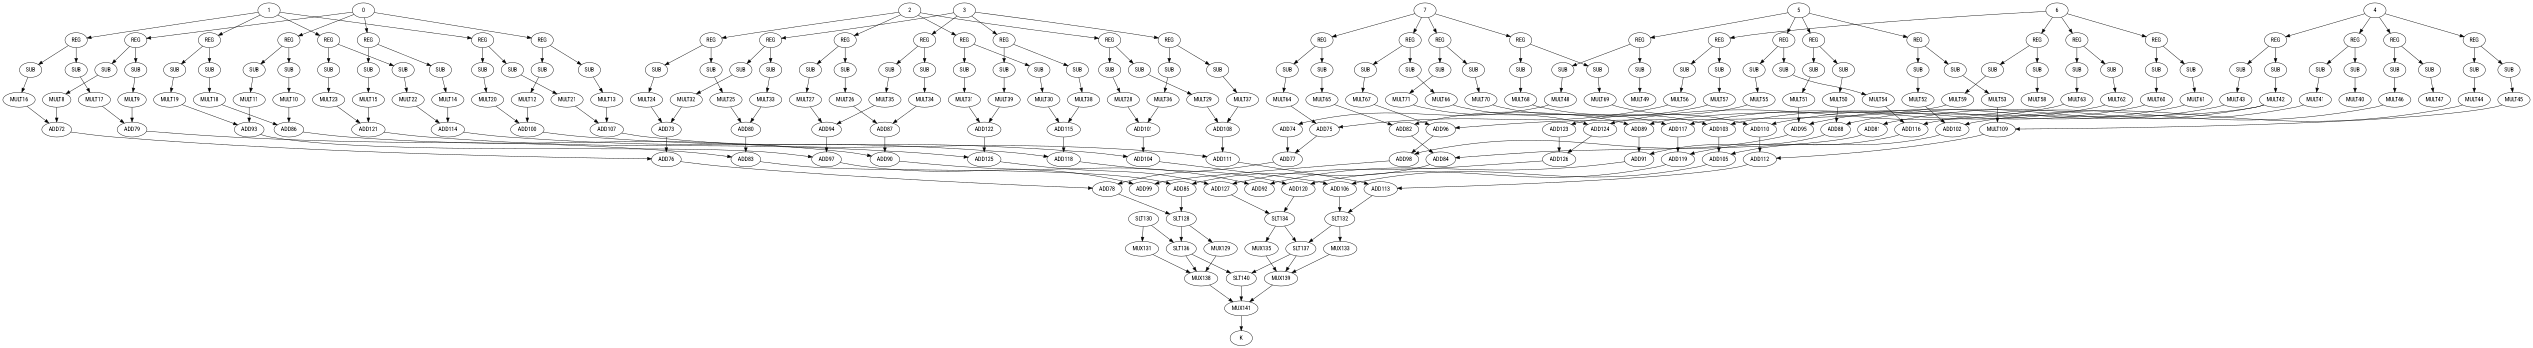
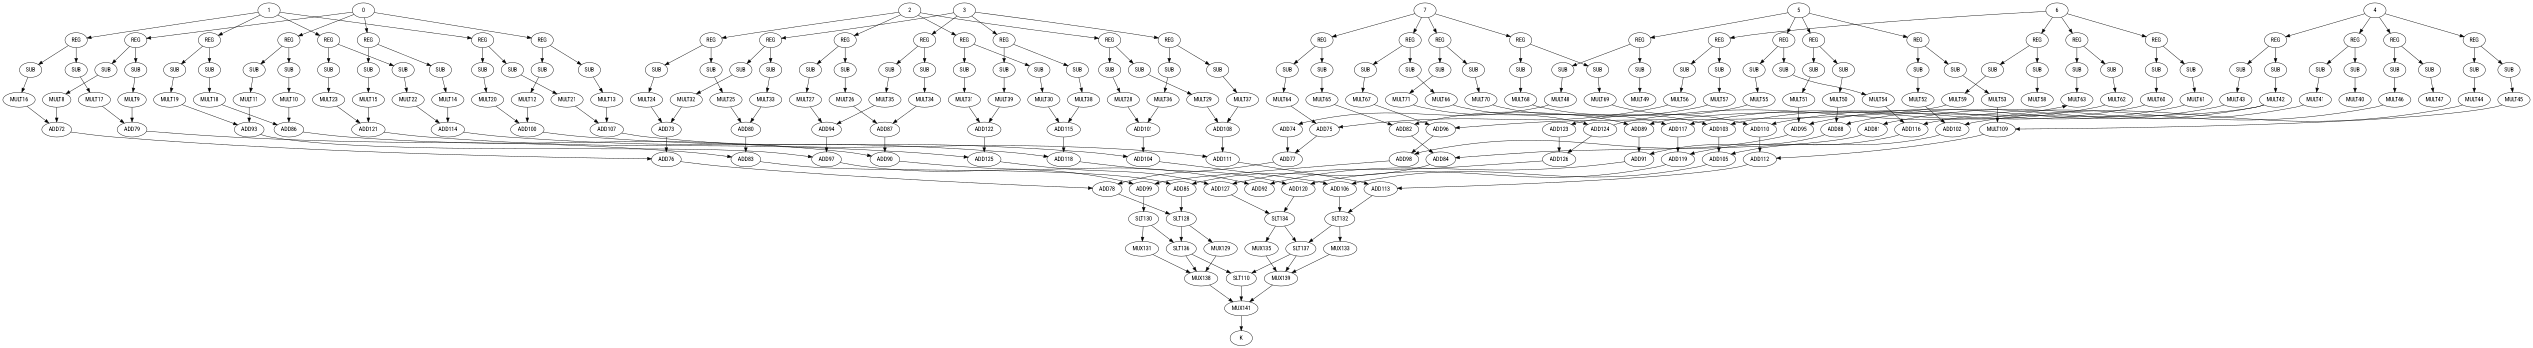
(1896, 119) -> (1894, 119)
none -> (1144, 201)
(1241, 279) -> (1241, 279)
